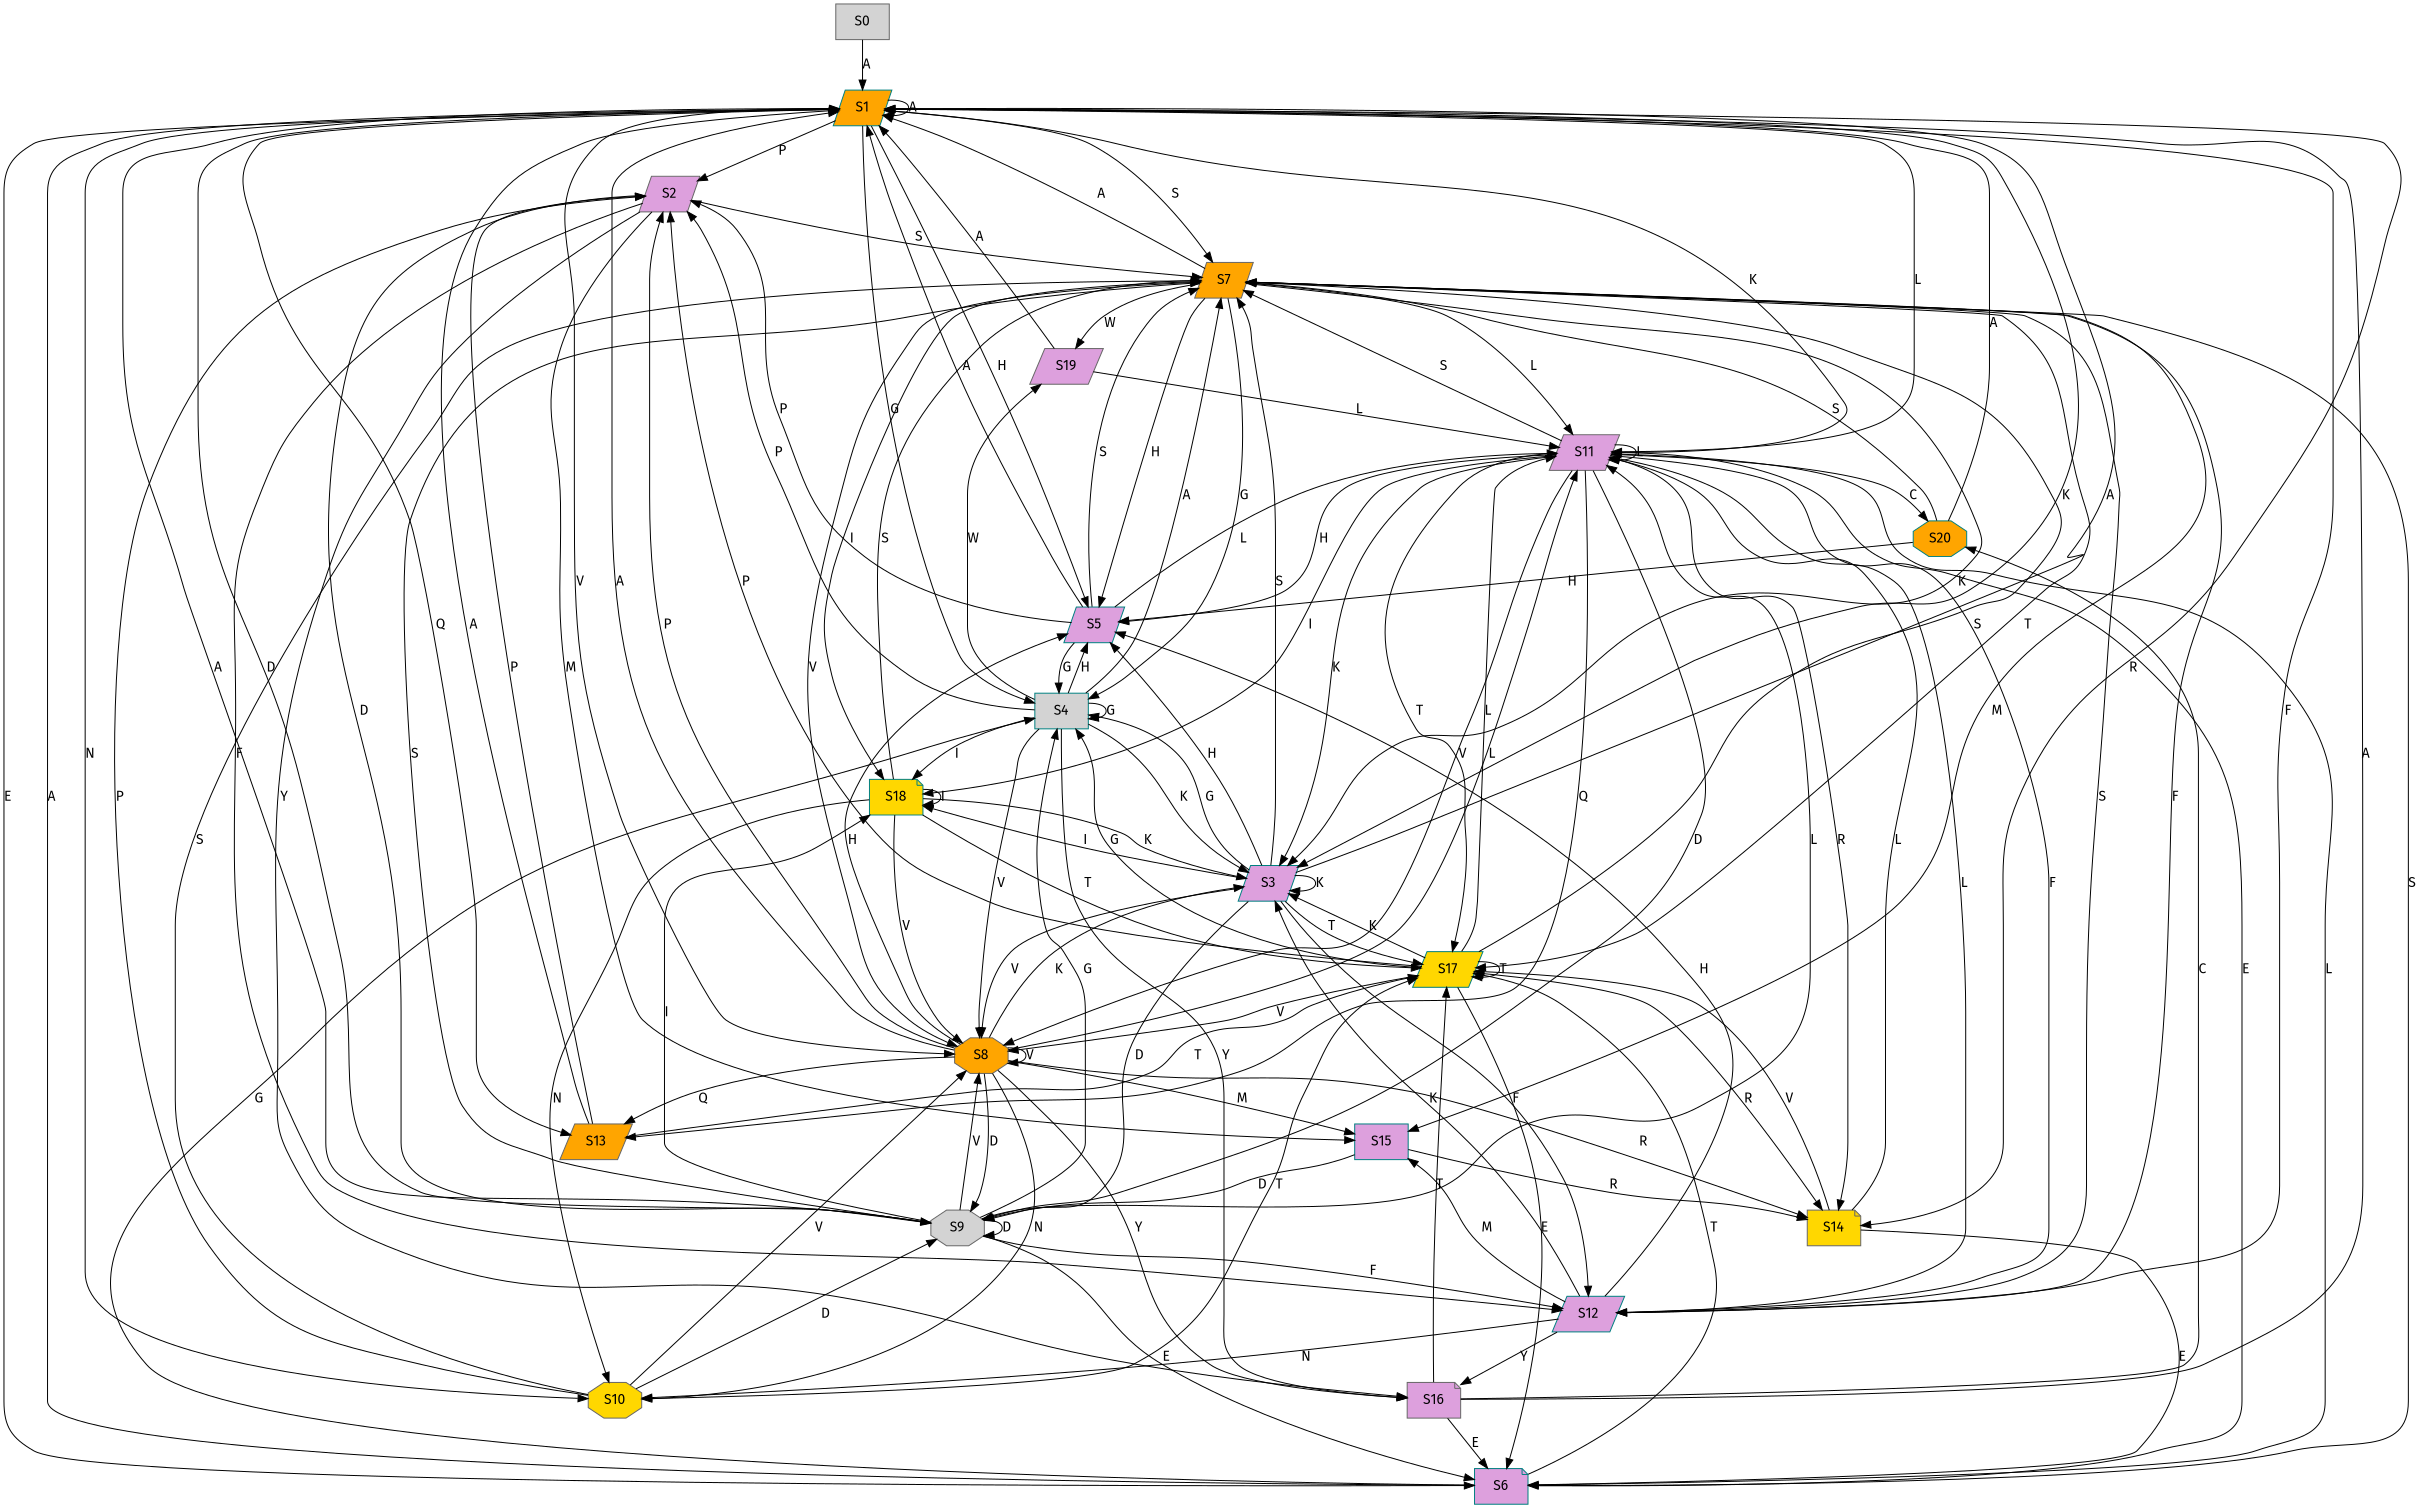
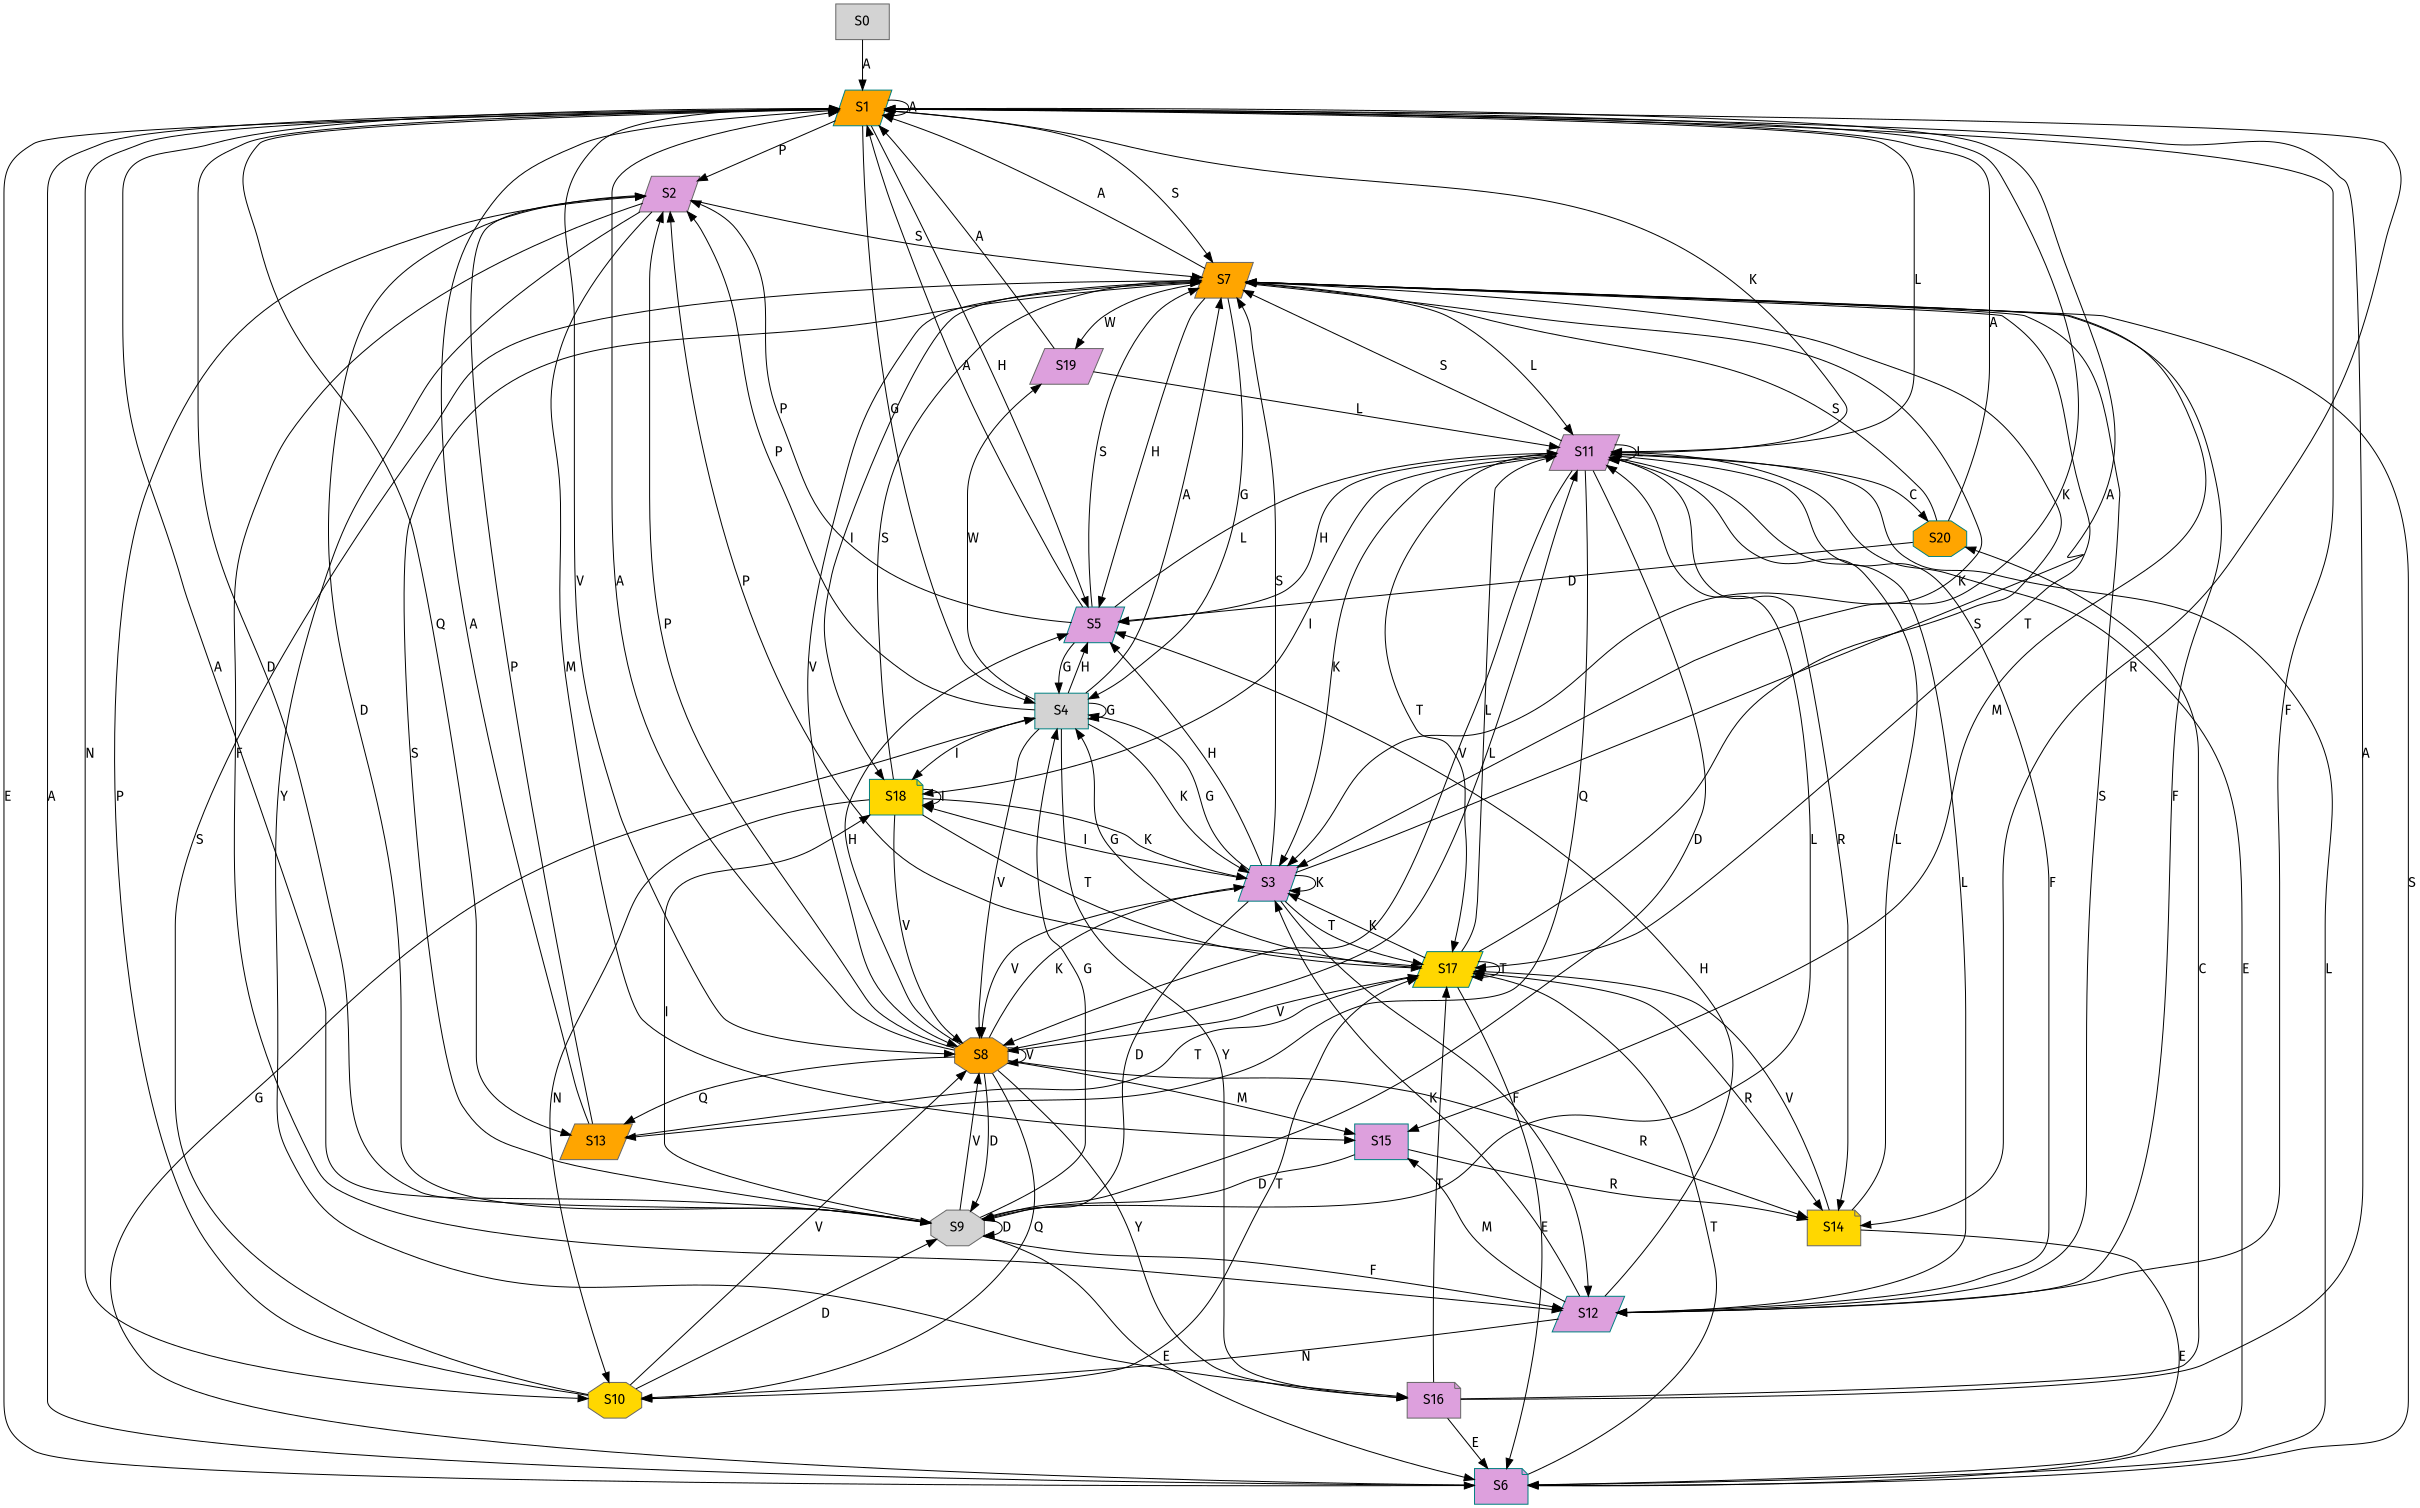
(1573, 582) -> (1573, 582)
(1039, 1228) -> (1039, 1228)
(1513, 1356) -> none
